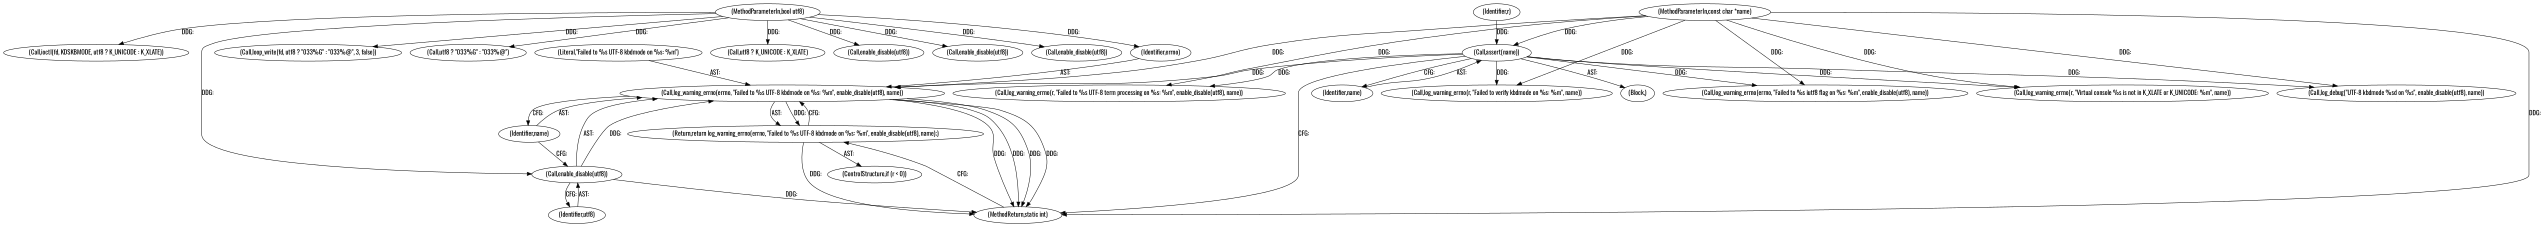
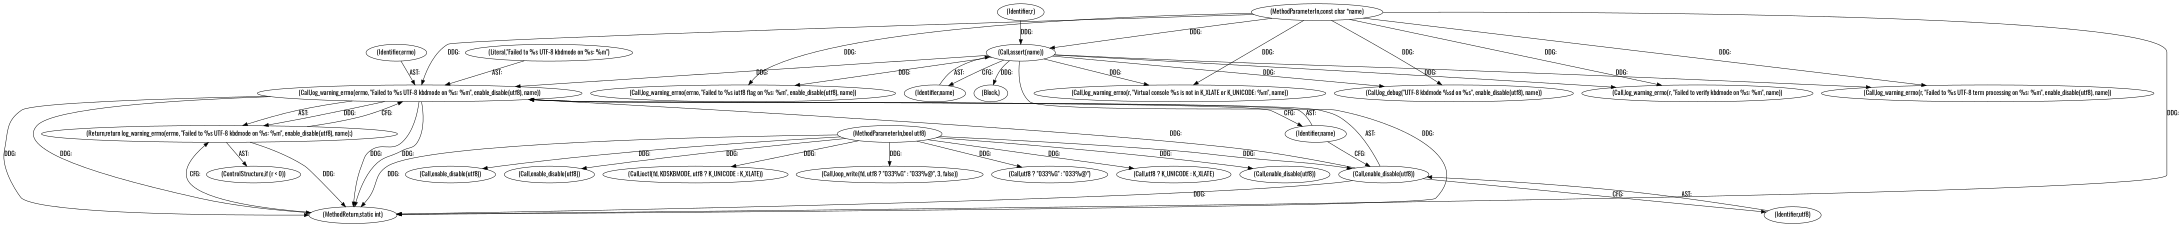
(977, 26) -> (589, 142)
(1593, 73) -> (1007, 73)
(1305, 134) -> (1429, 134)
